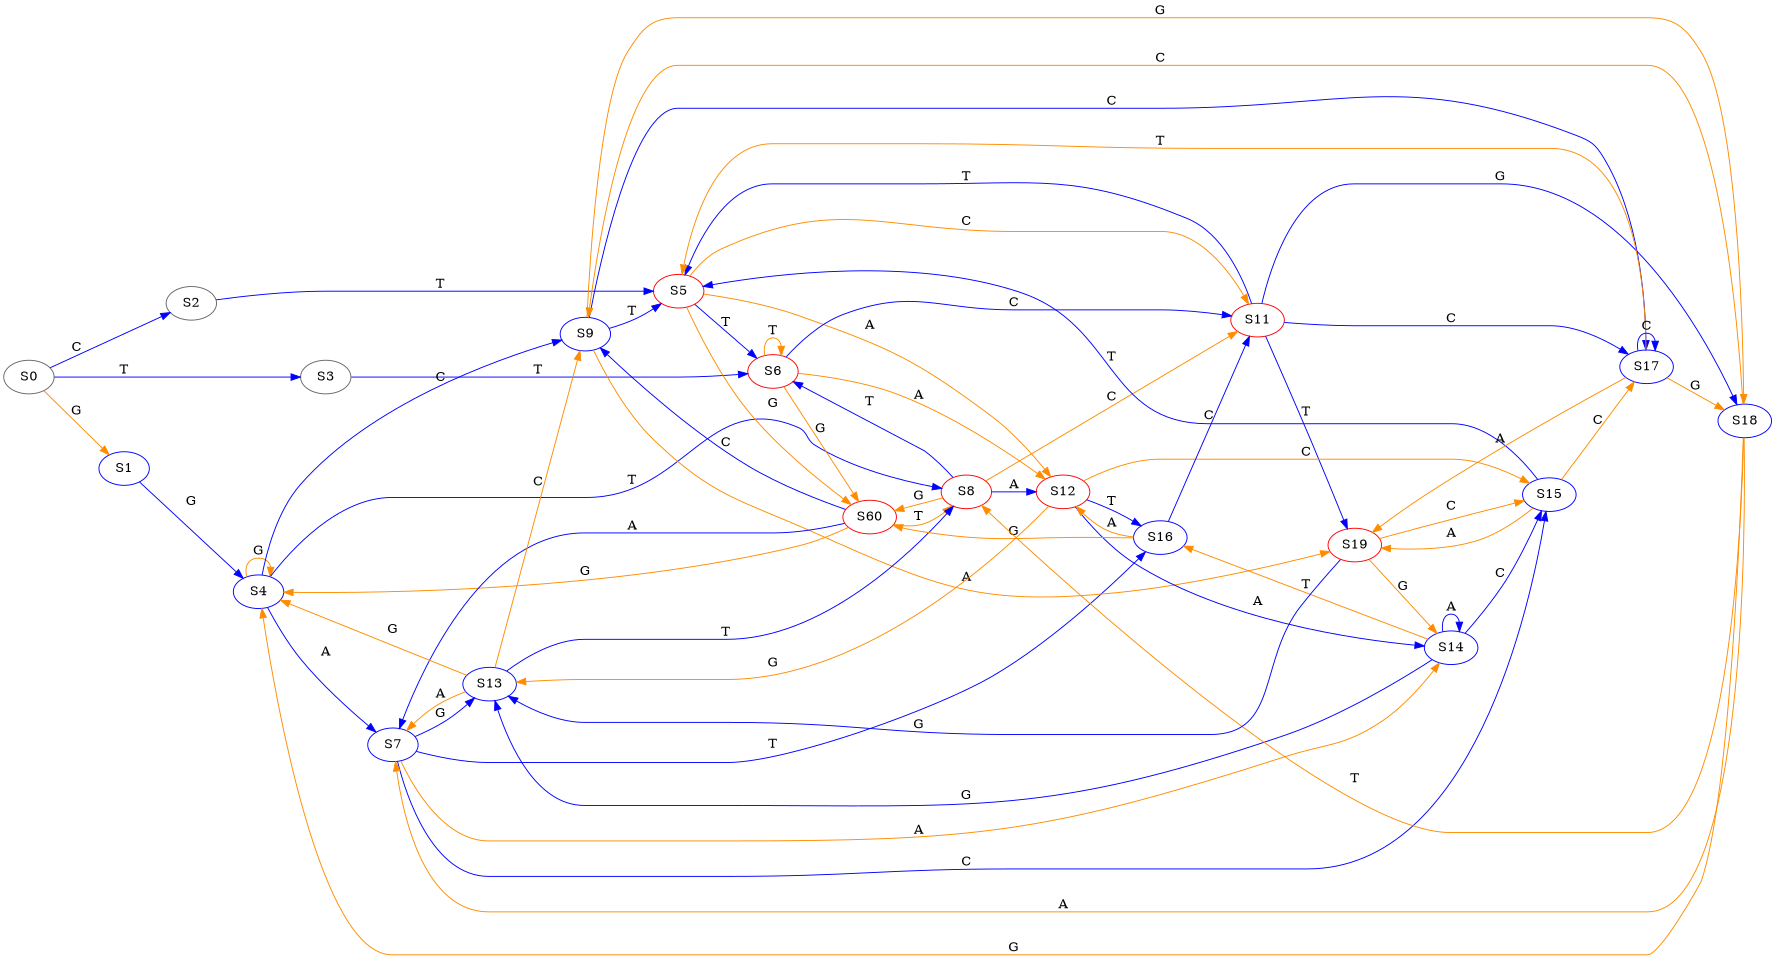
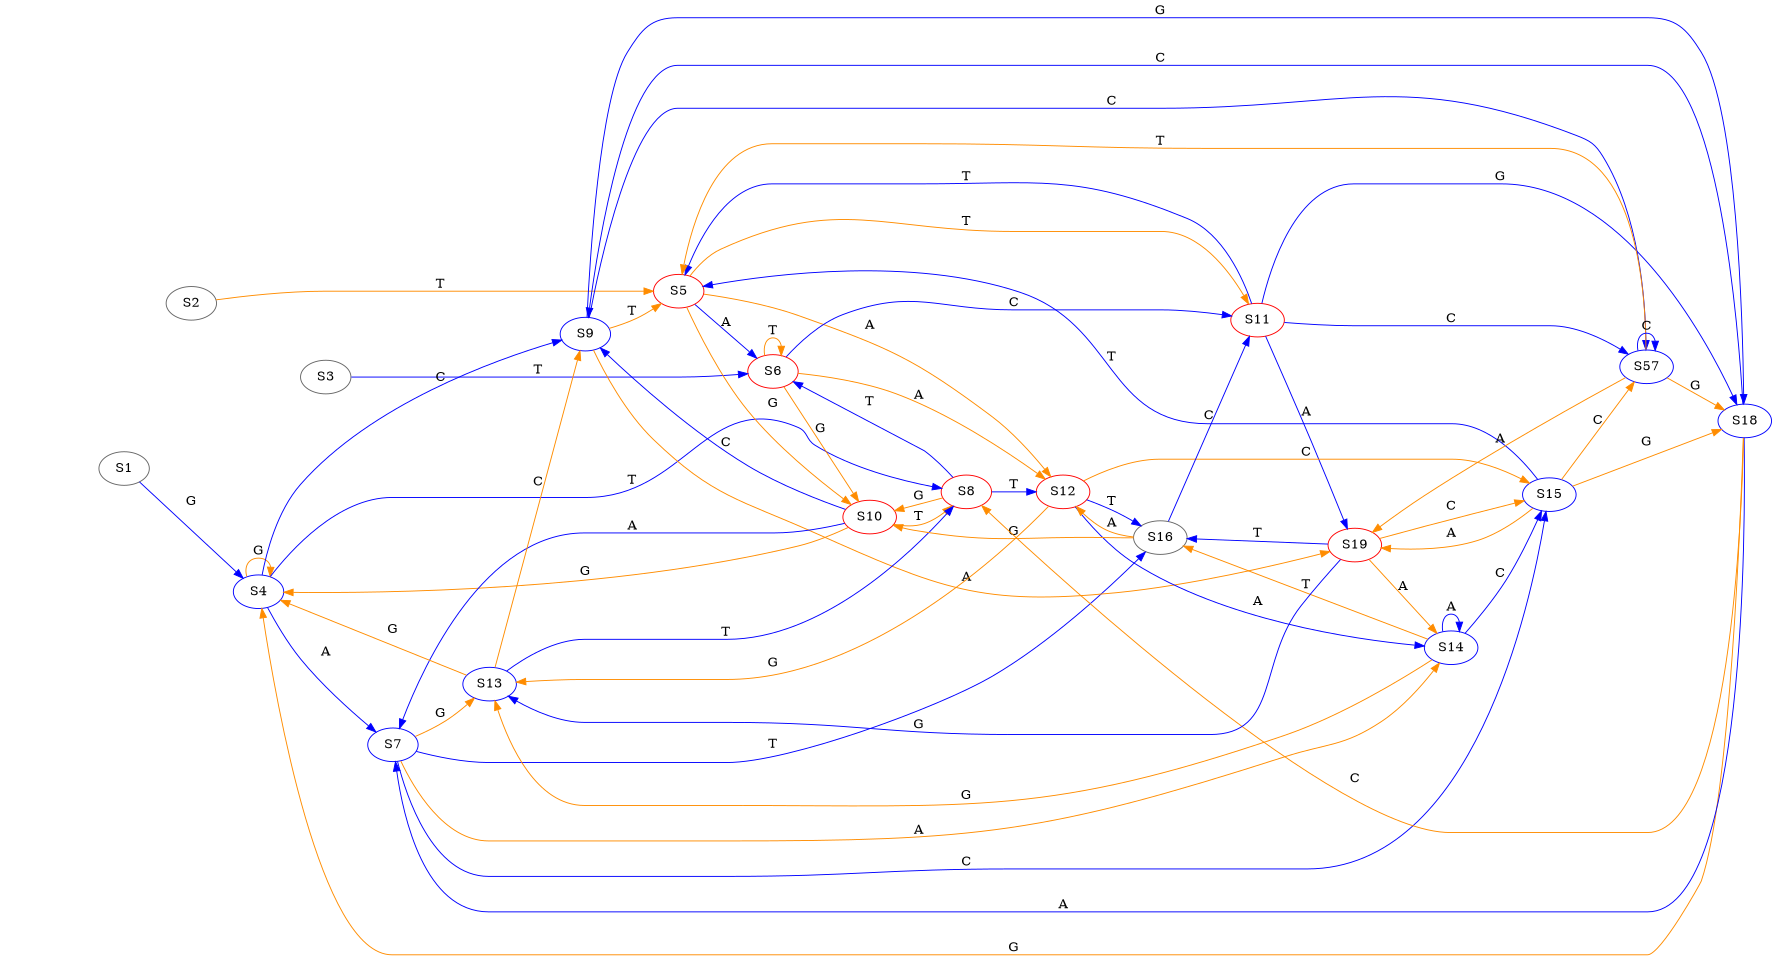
(1203, 18) -> (1203, 18)
(1212, 65) -> (1212, 65)
(966, 222) -> (966, 222)
(430, 291) -> (430, 291)
(632, 320) -> (632, 320)
(726, 322) -> (726, 322)
(1647, 367) -> (1647, 367)
(29, 377) -> none
(1107, 409) -> none
(1306, 412) -> (1306, 412)
none -> (1643, 459)
(124, 469) -> (124, 469)
(1014, 485) -> (1014, 485)
(870, 517) -> (870, 517)
(1160, 538) -> (1160, 538)
none -> (1262, 542)
(1403, 587) -> (1403, 587)
(438, 705) -> none
(443, 723) -> (443, 723)
(1355, 779) -> (1355, 779)
(953, 804) -> (953, 804)
(1229, 912) -> (1229, 912)
